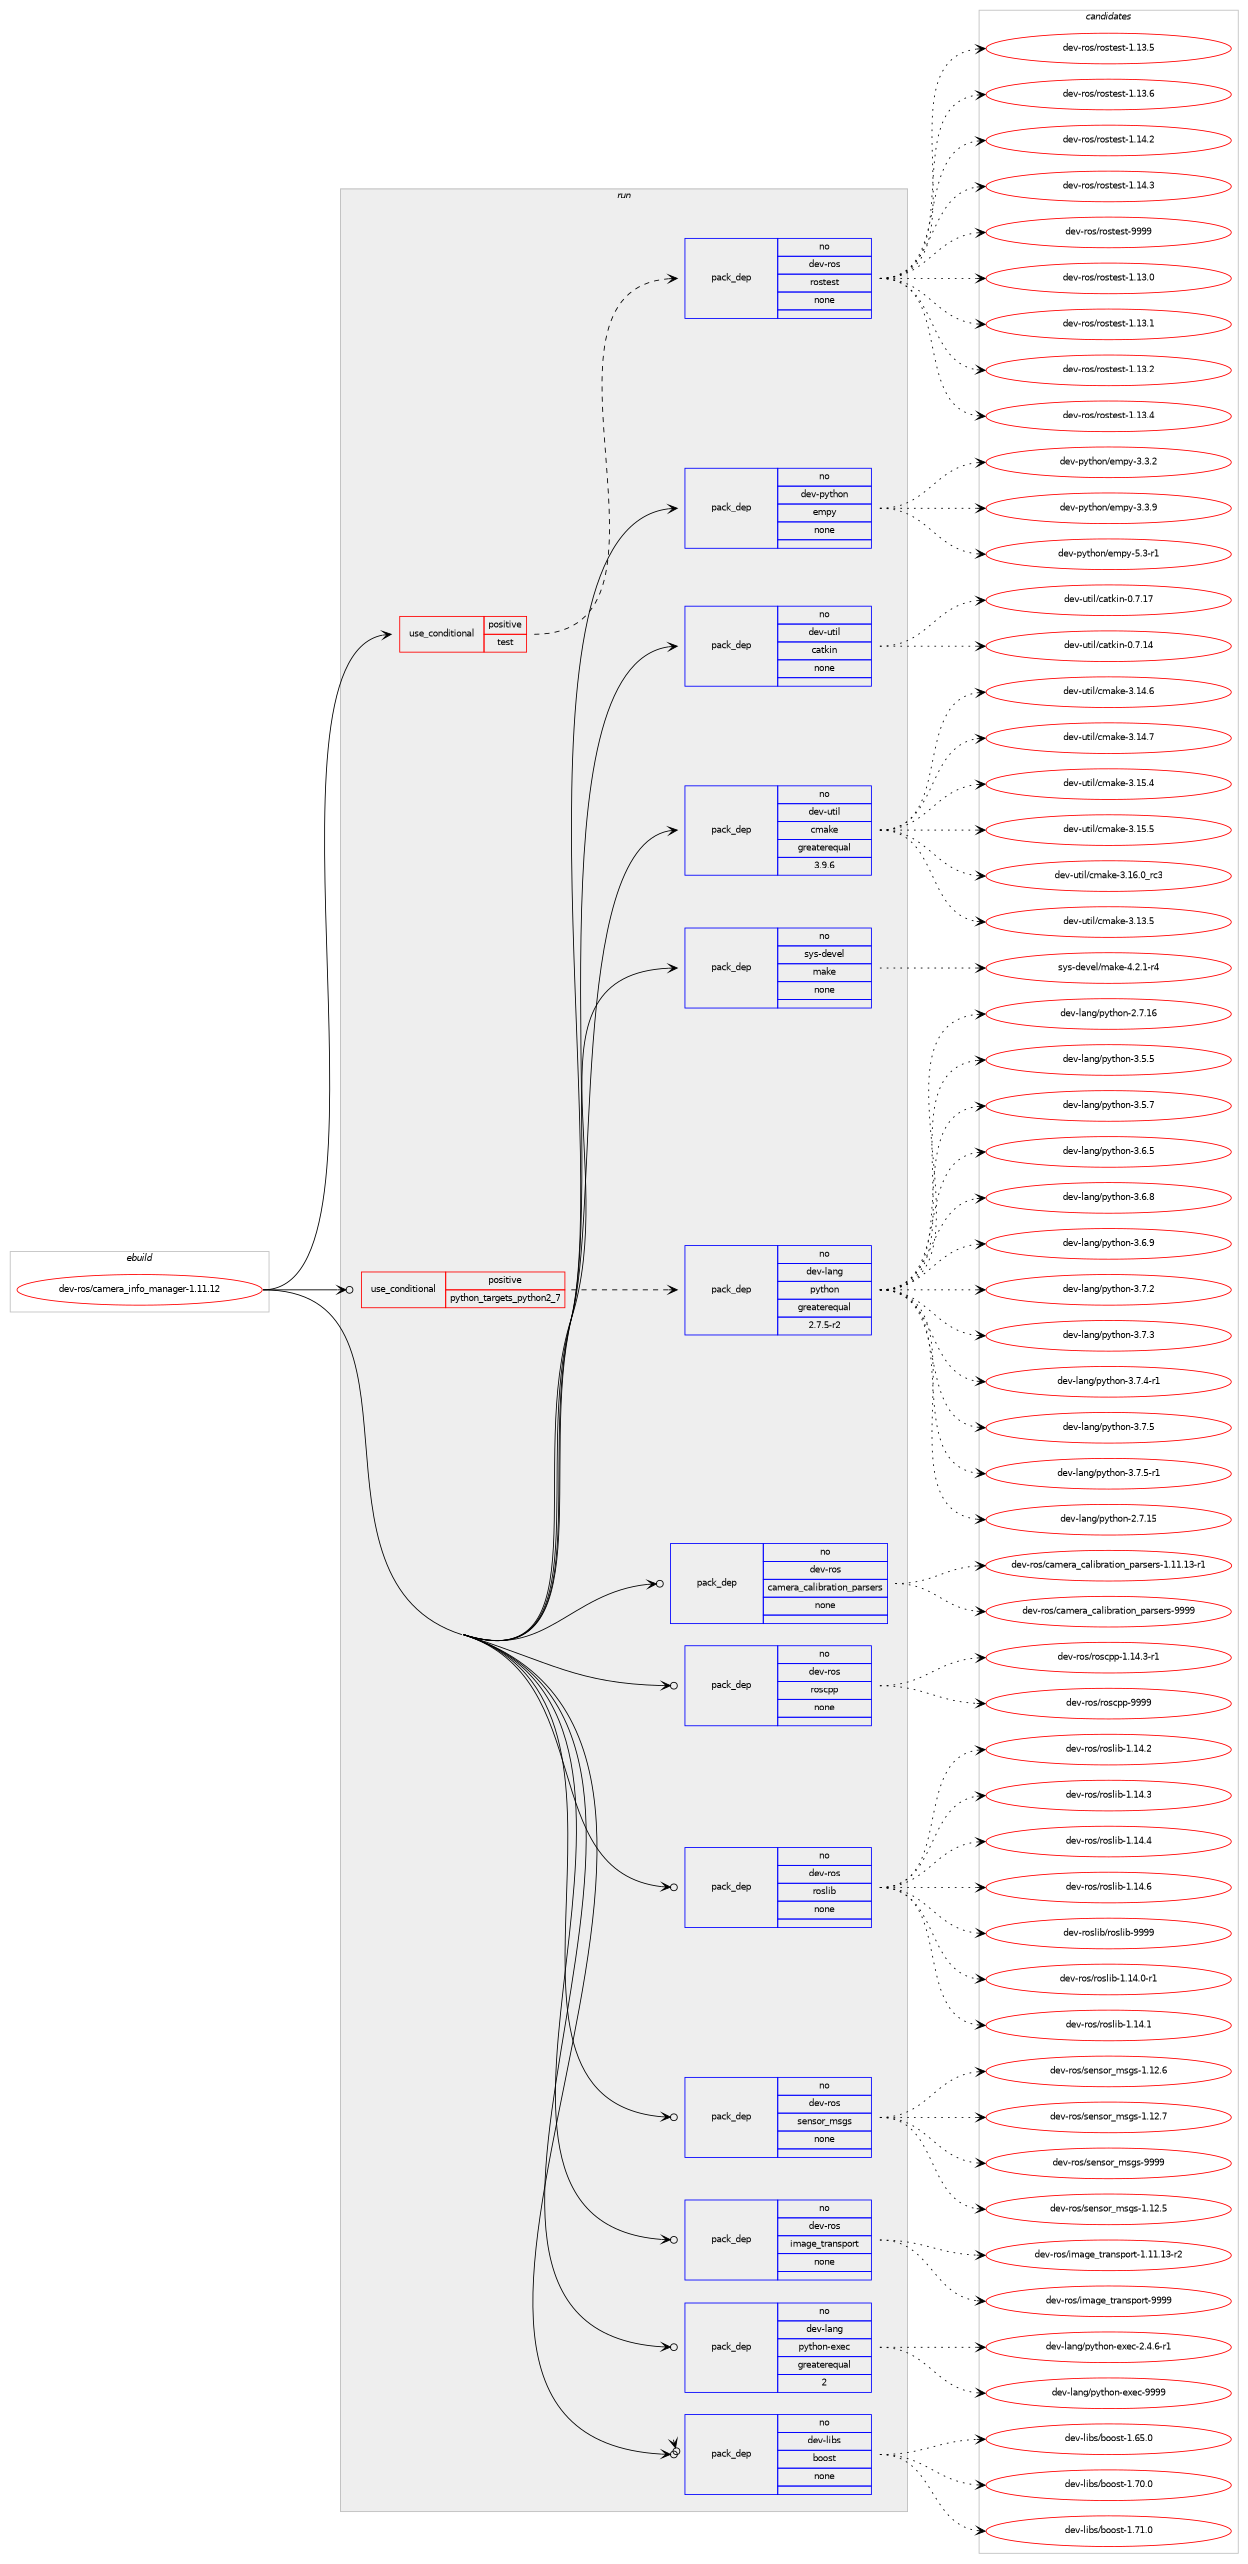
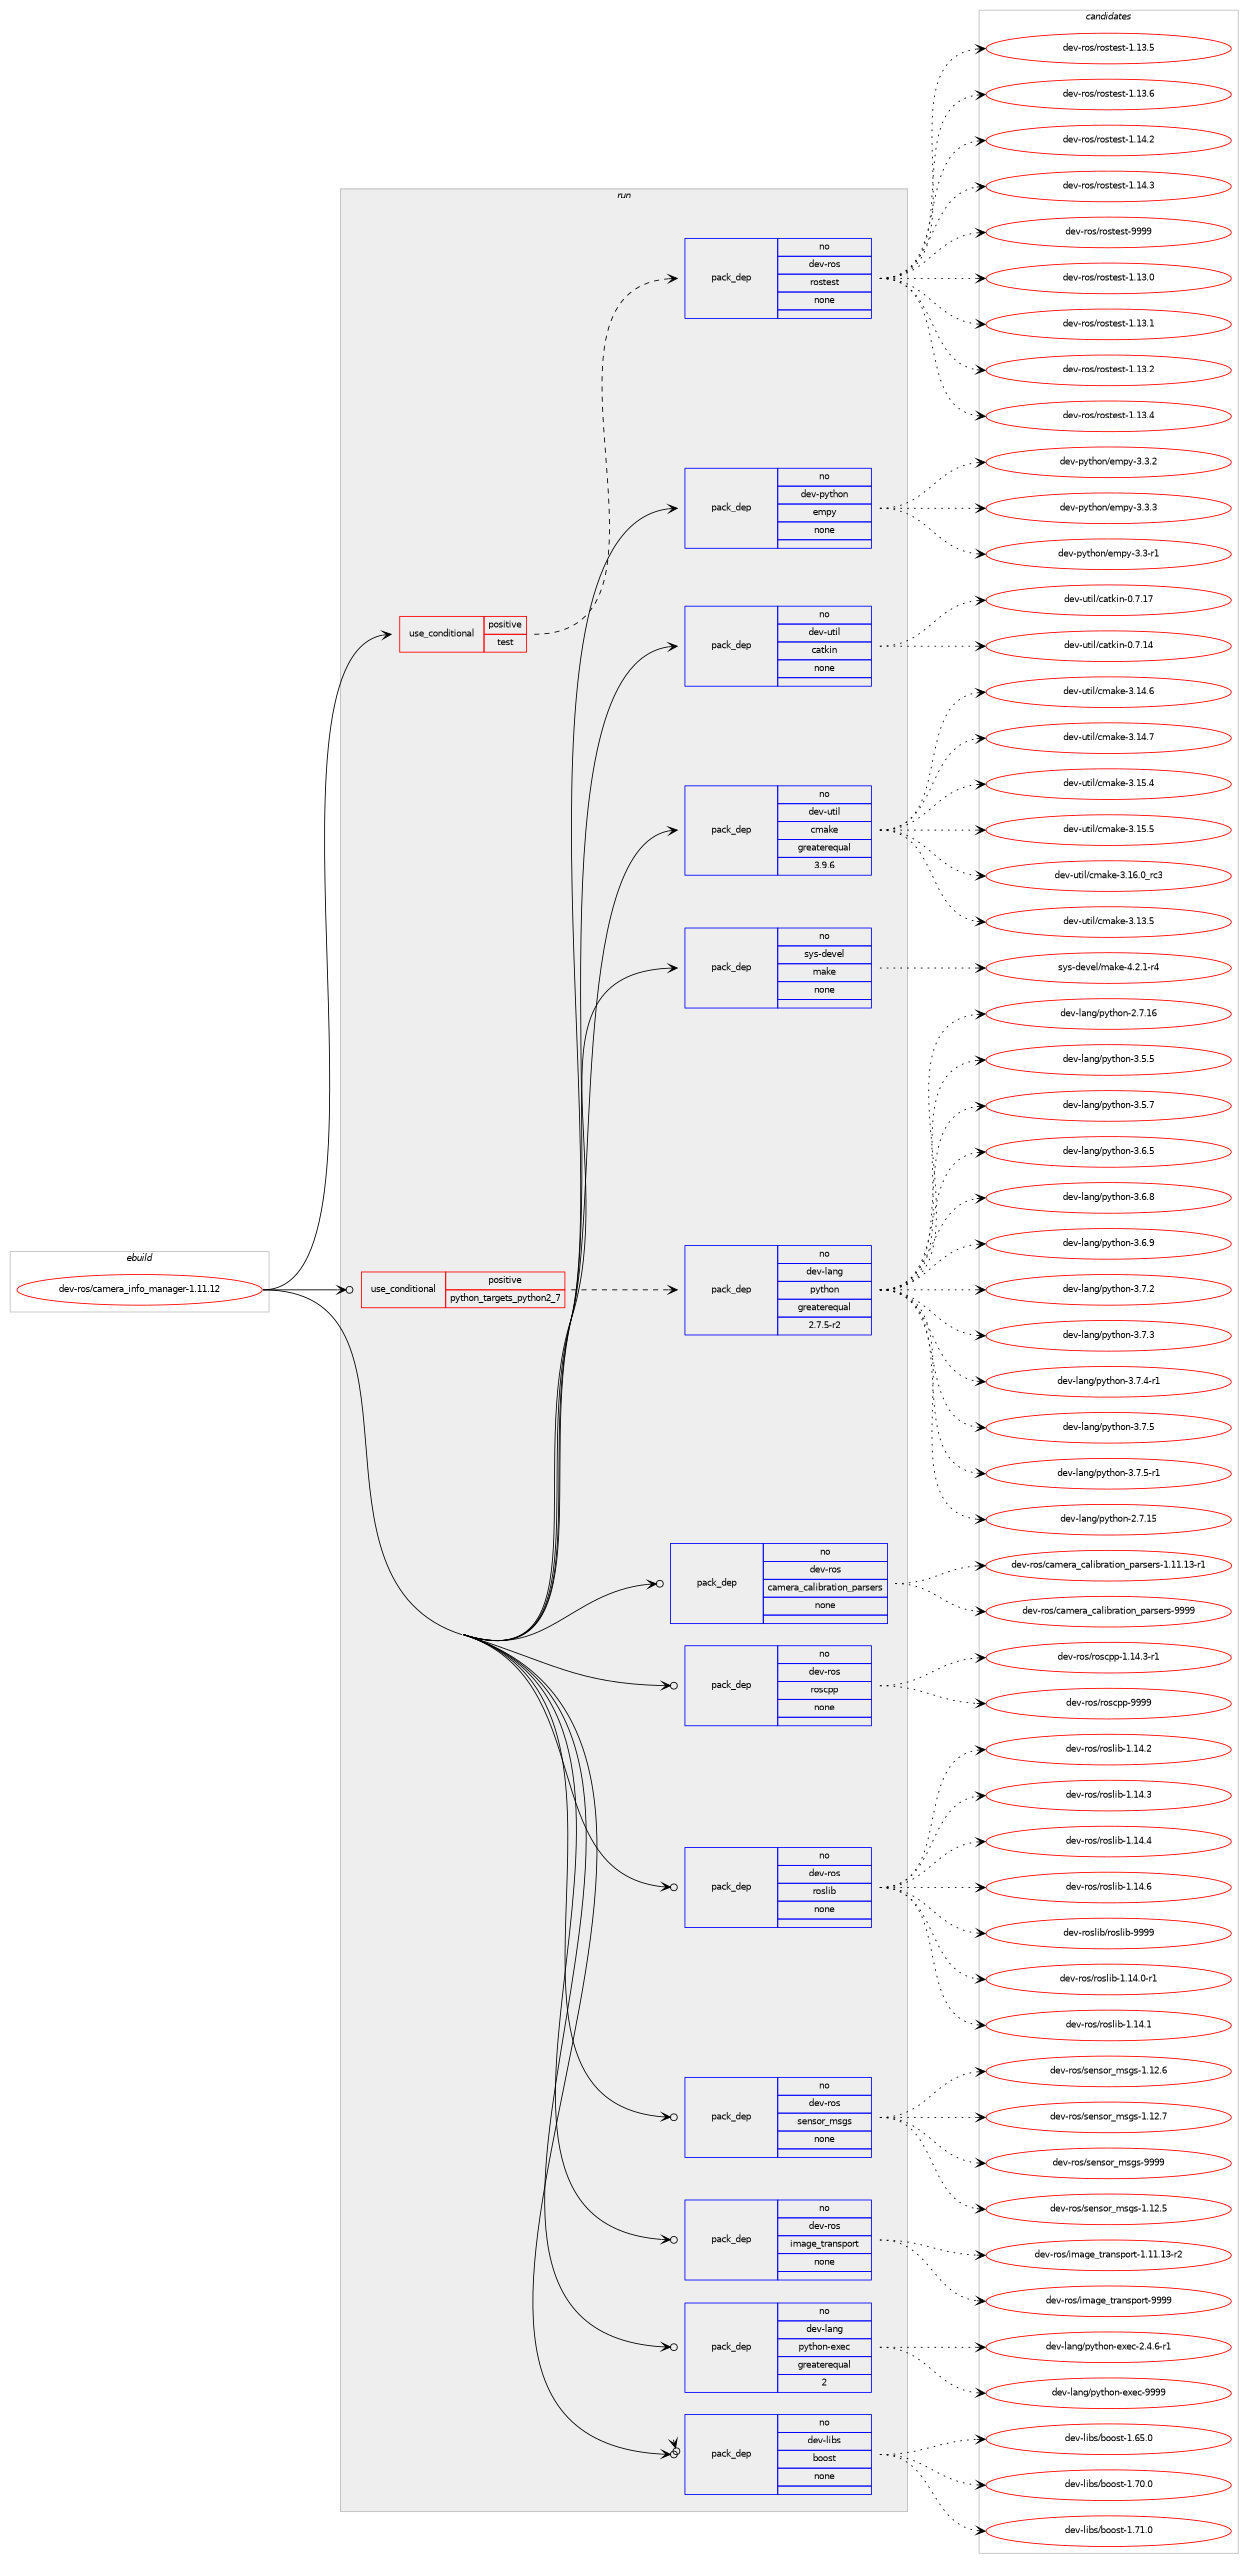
(1109, 508) -> (1109, 508)
(1109, 554) -> (1109, 554)
